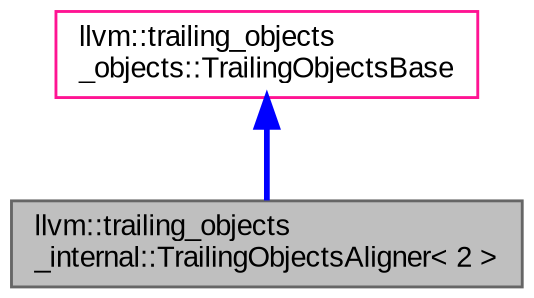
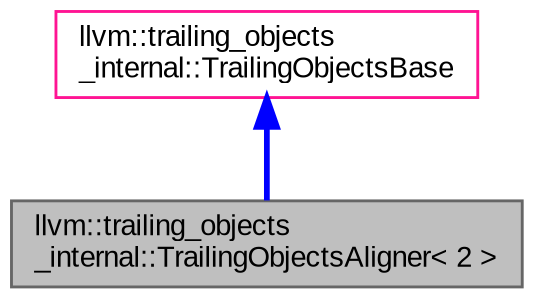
(267, 55) -> (267, 55)
